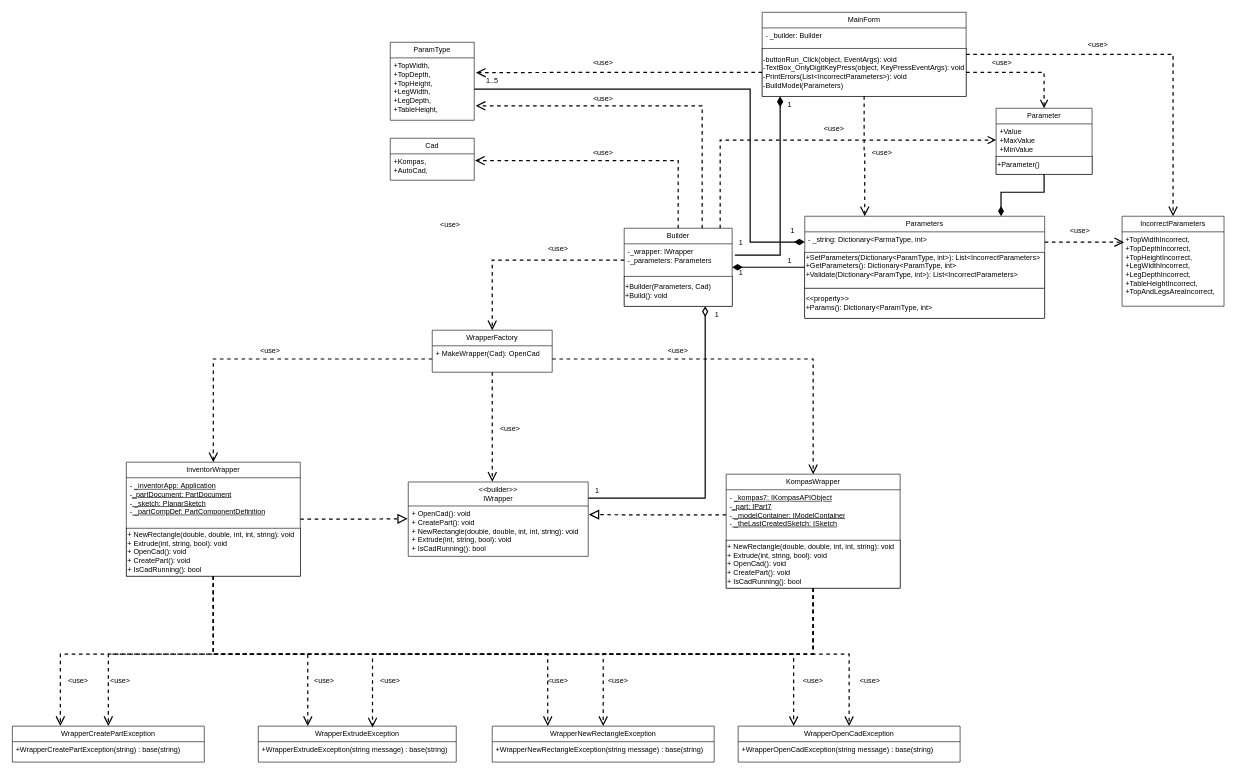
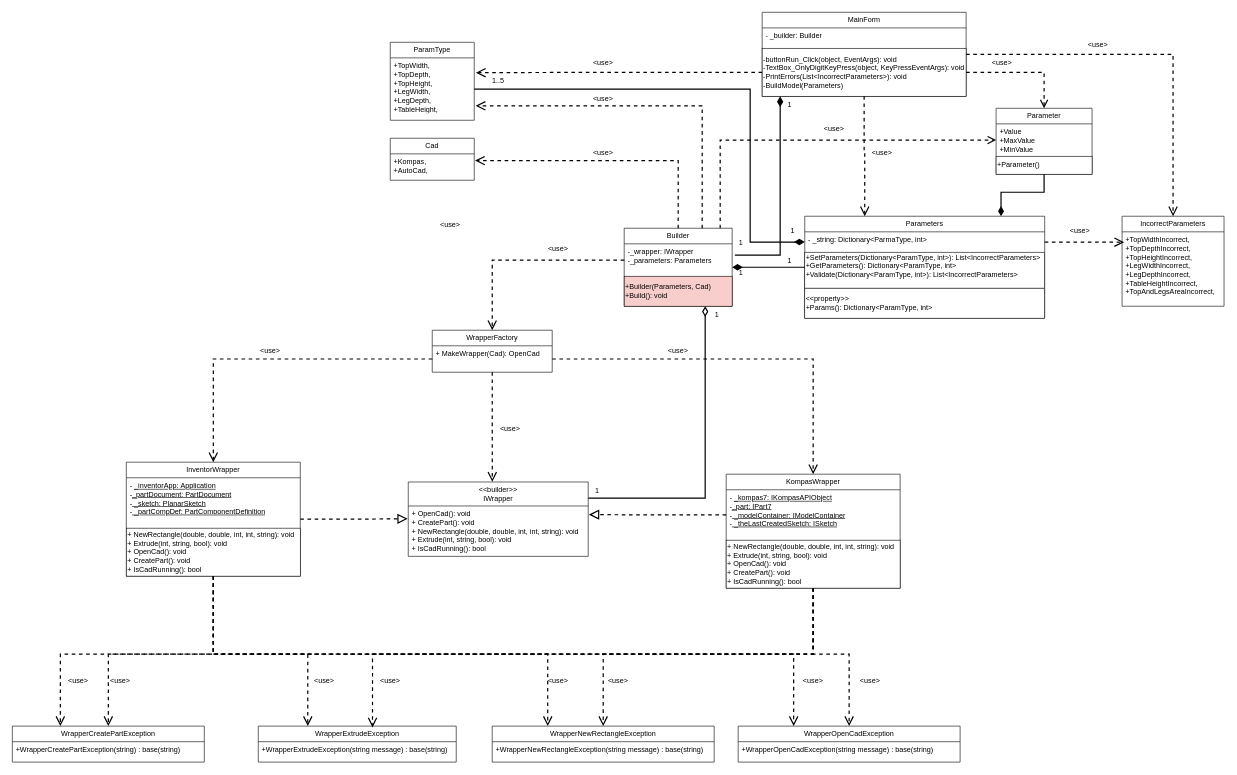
(492, 81) -> (498, 81)
(678, 291) -> (678, 291)
